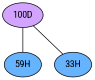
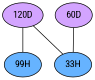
(23, 15) -> (23, 15)
none -> (74, 15)
(23, 65) -> (23, 65)
